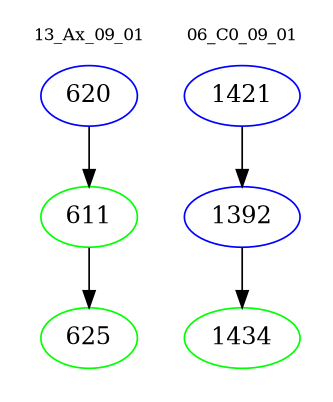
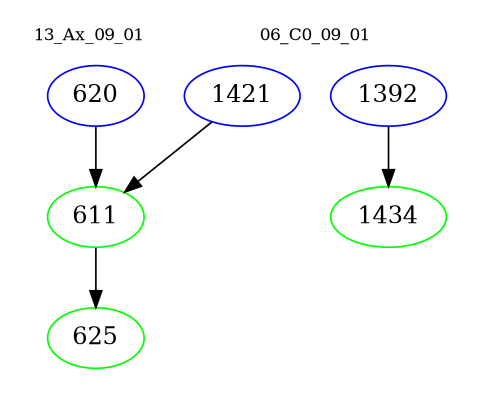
(242, 148) -> (182, 146)
